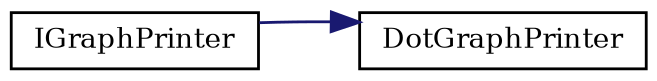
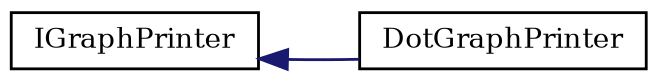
(295, 22) -> (324, 60)
